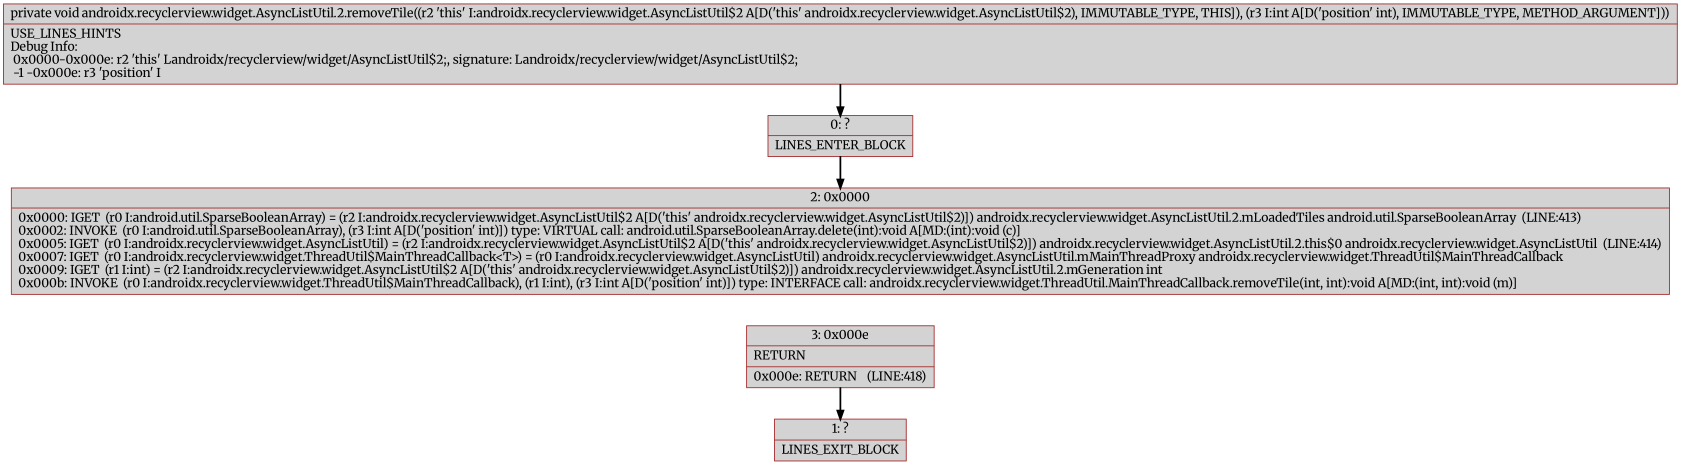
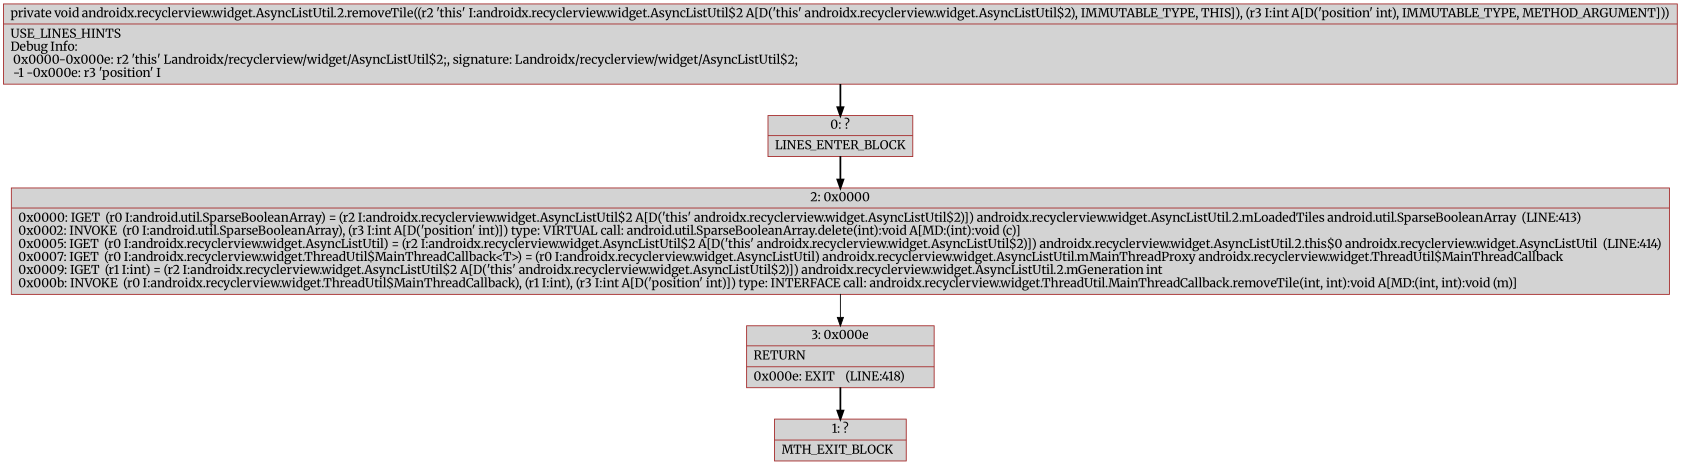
none -> (840, 306)
(840, 377) -> (829, 377)
(840, 450) -> (837, 450)
